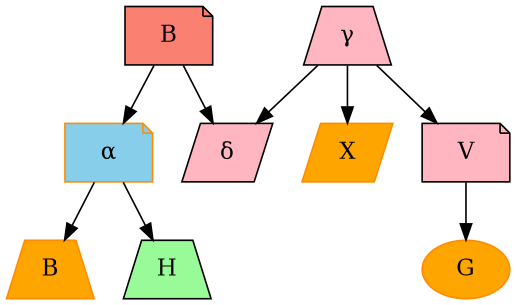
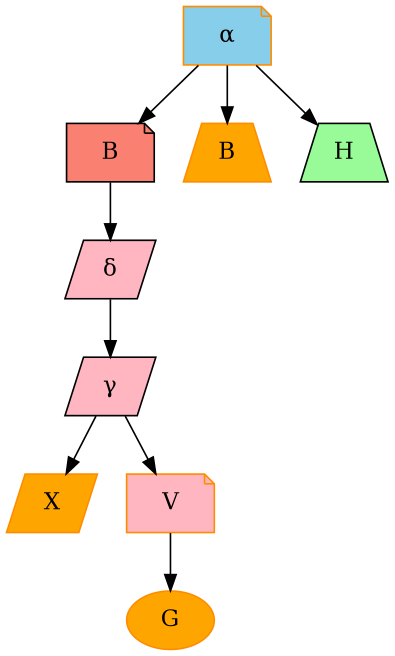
(347, 36) -> (110, 386)
(143, 87) -> (175, 88)
(293, 89) -> (110, 320)
(466, 153) -> (170, 503)
